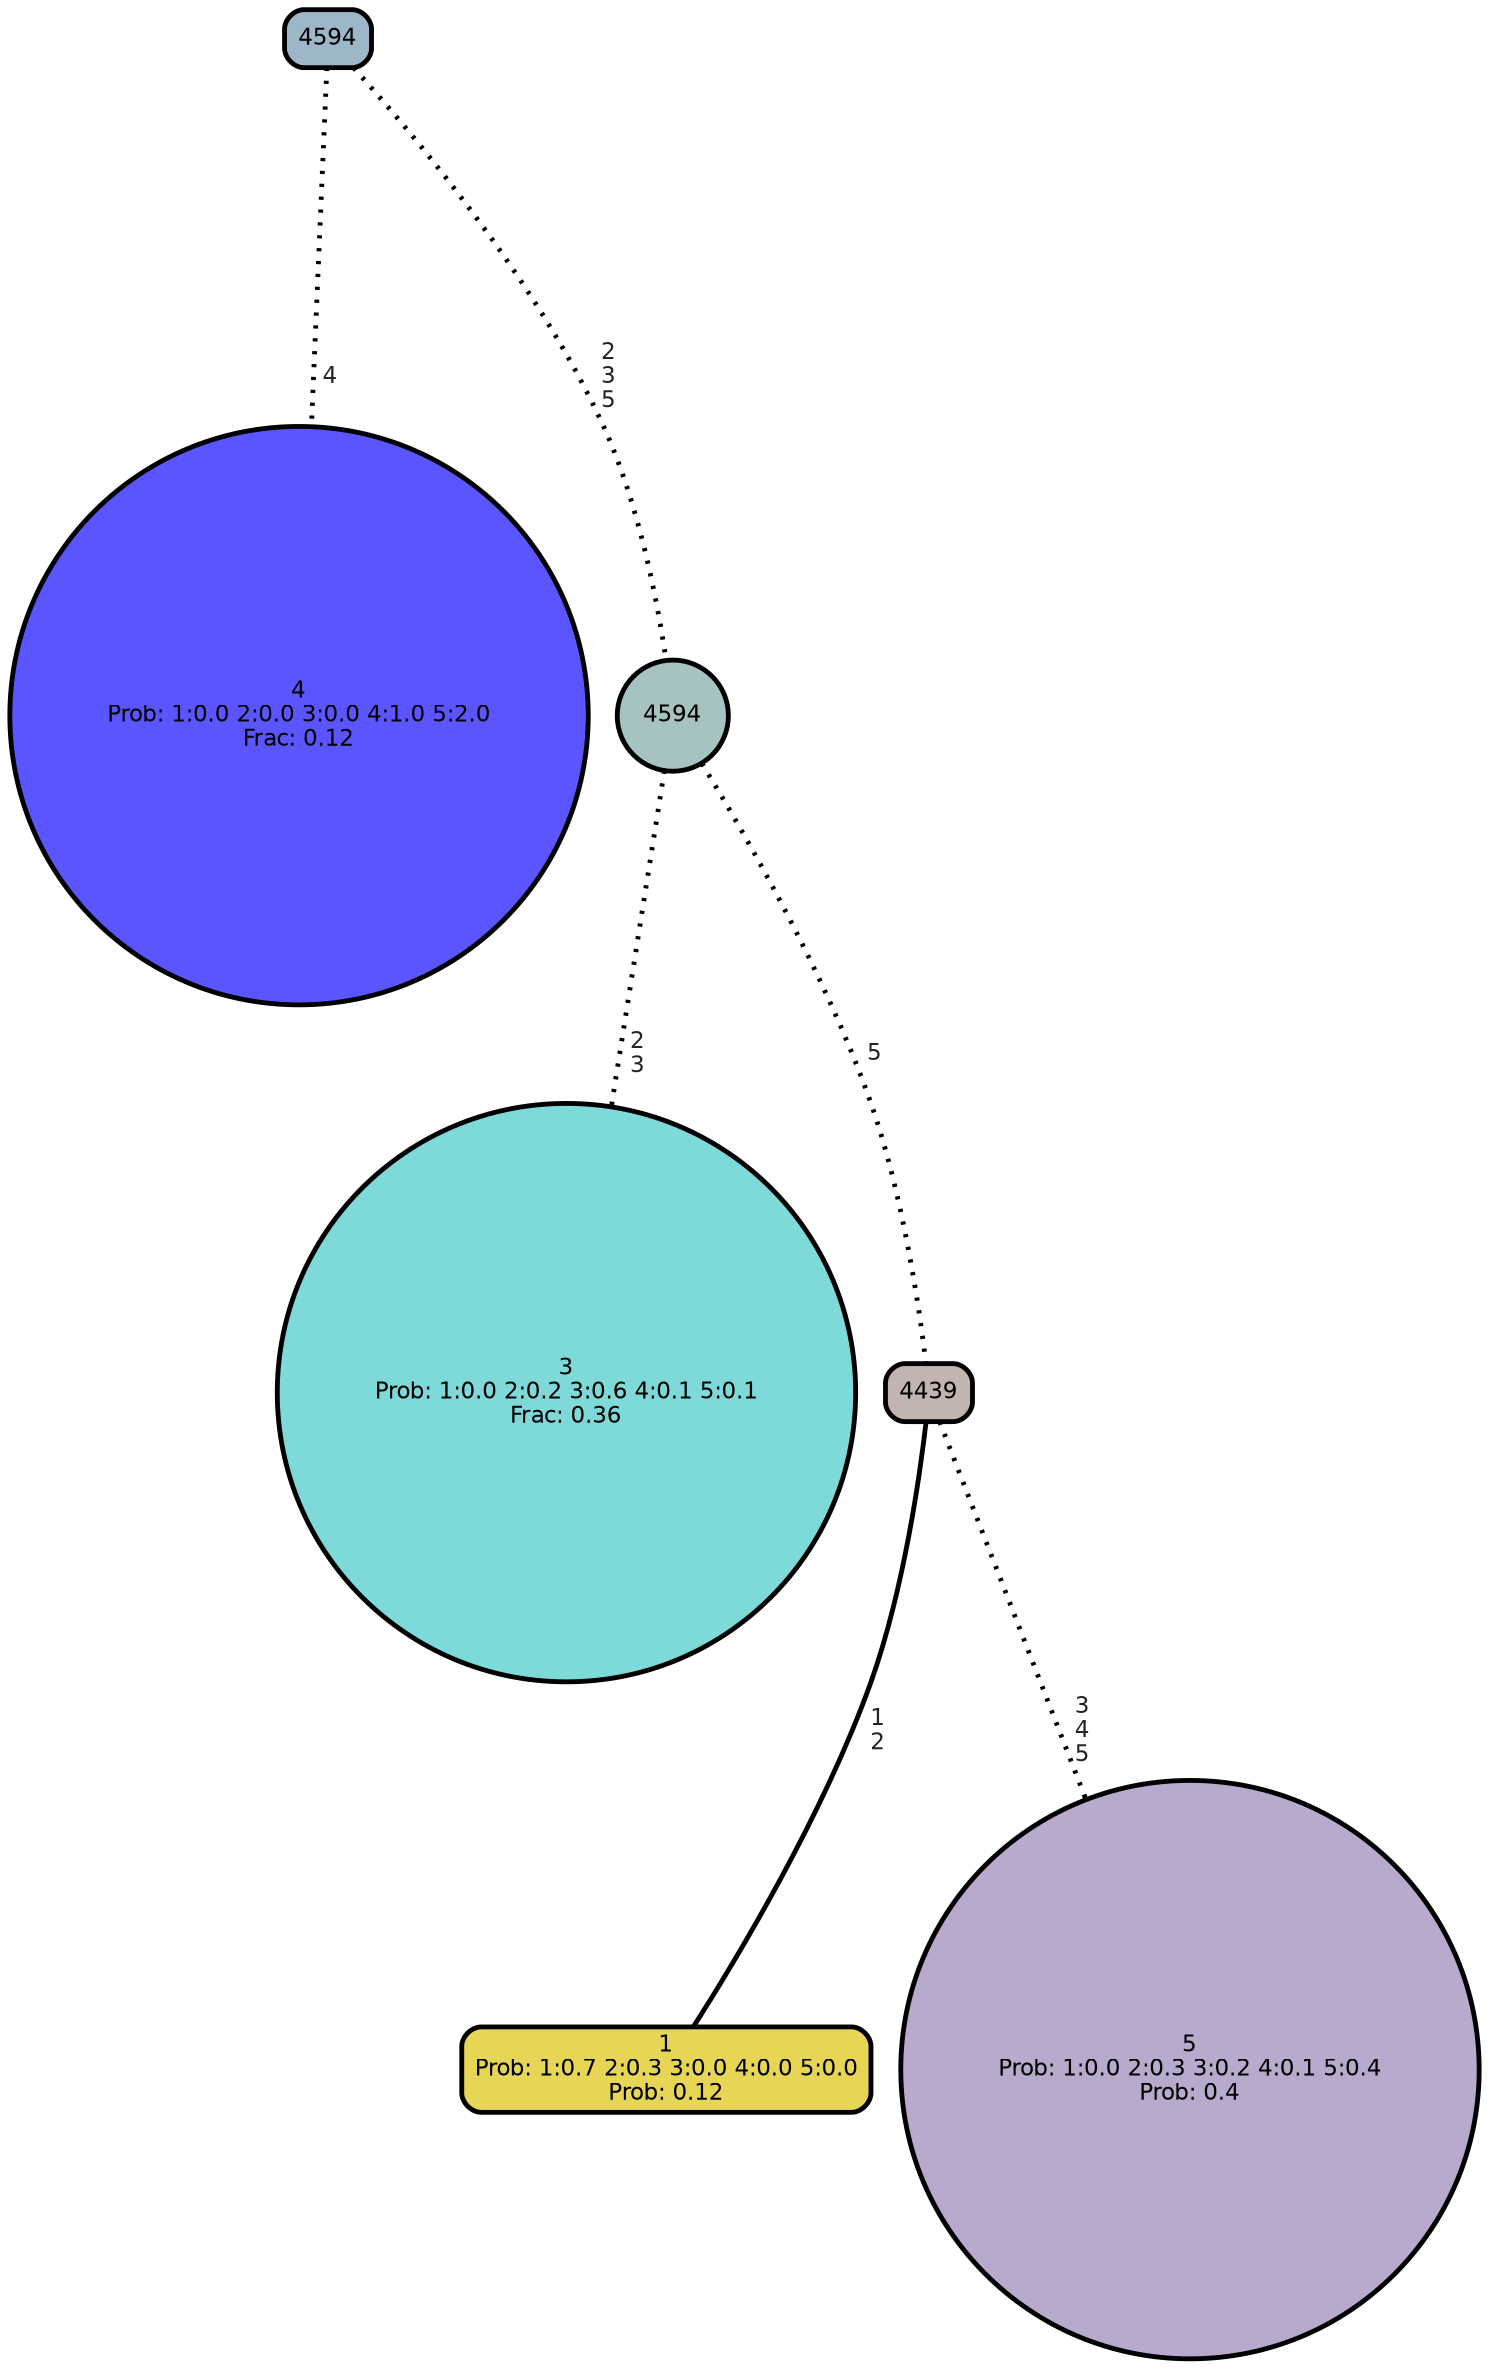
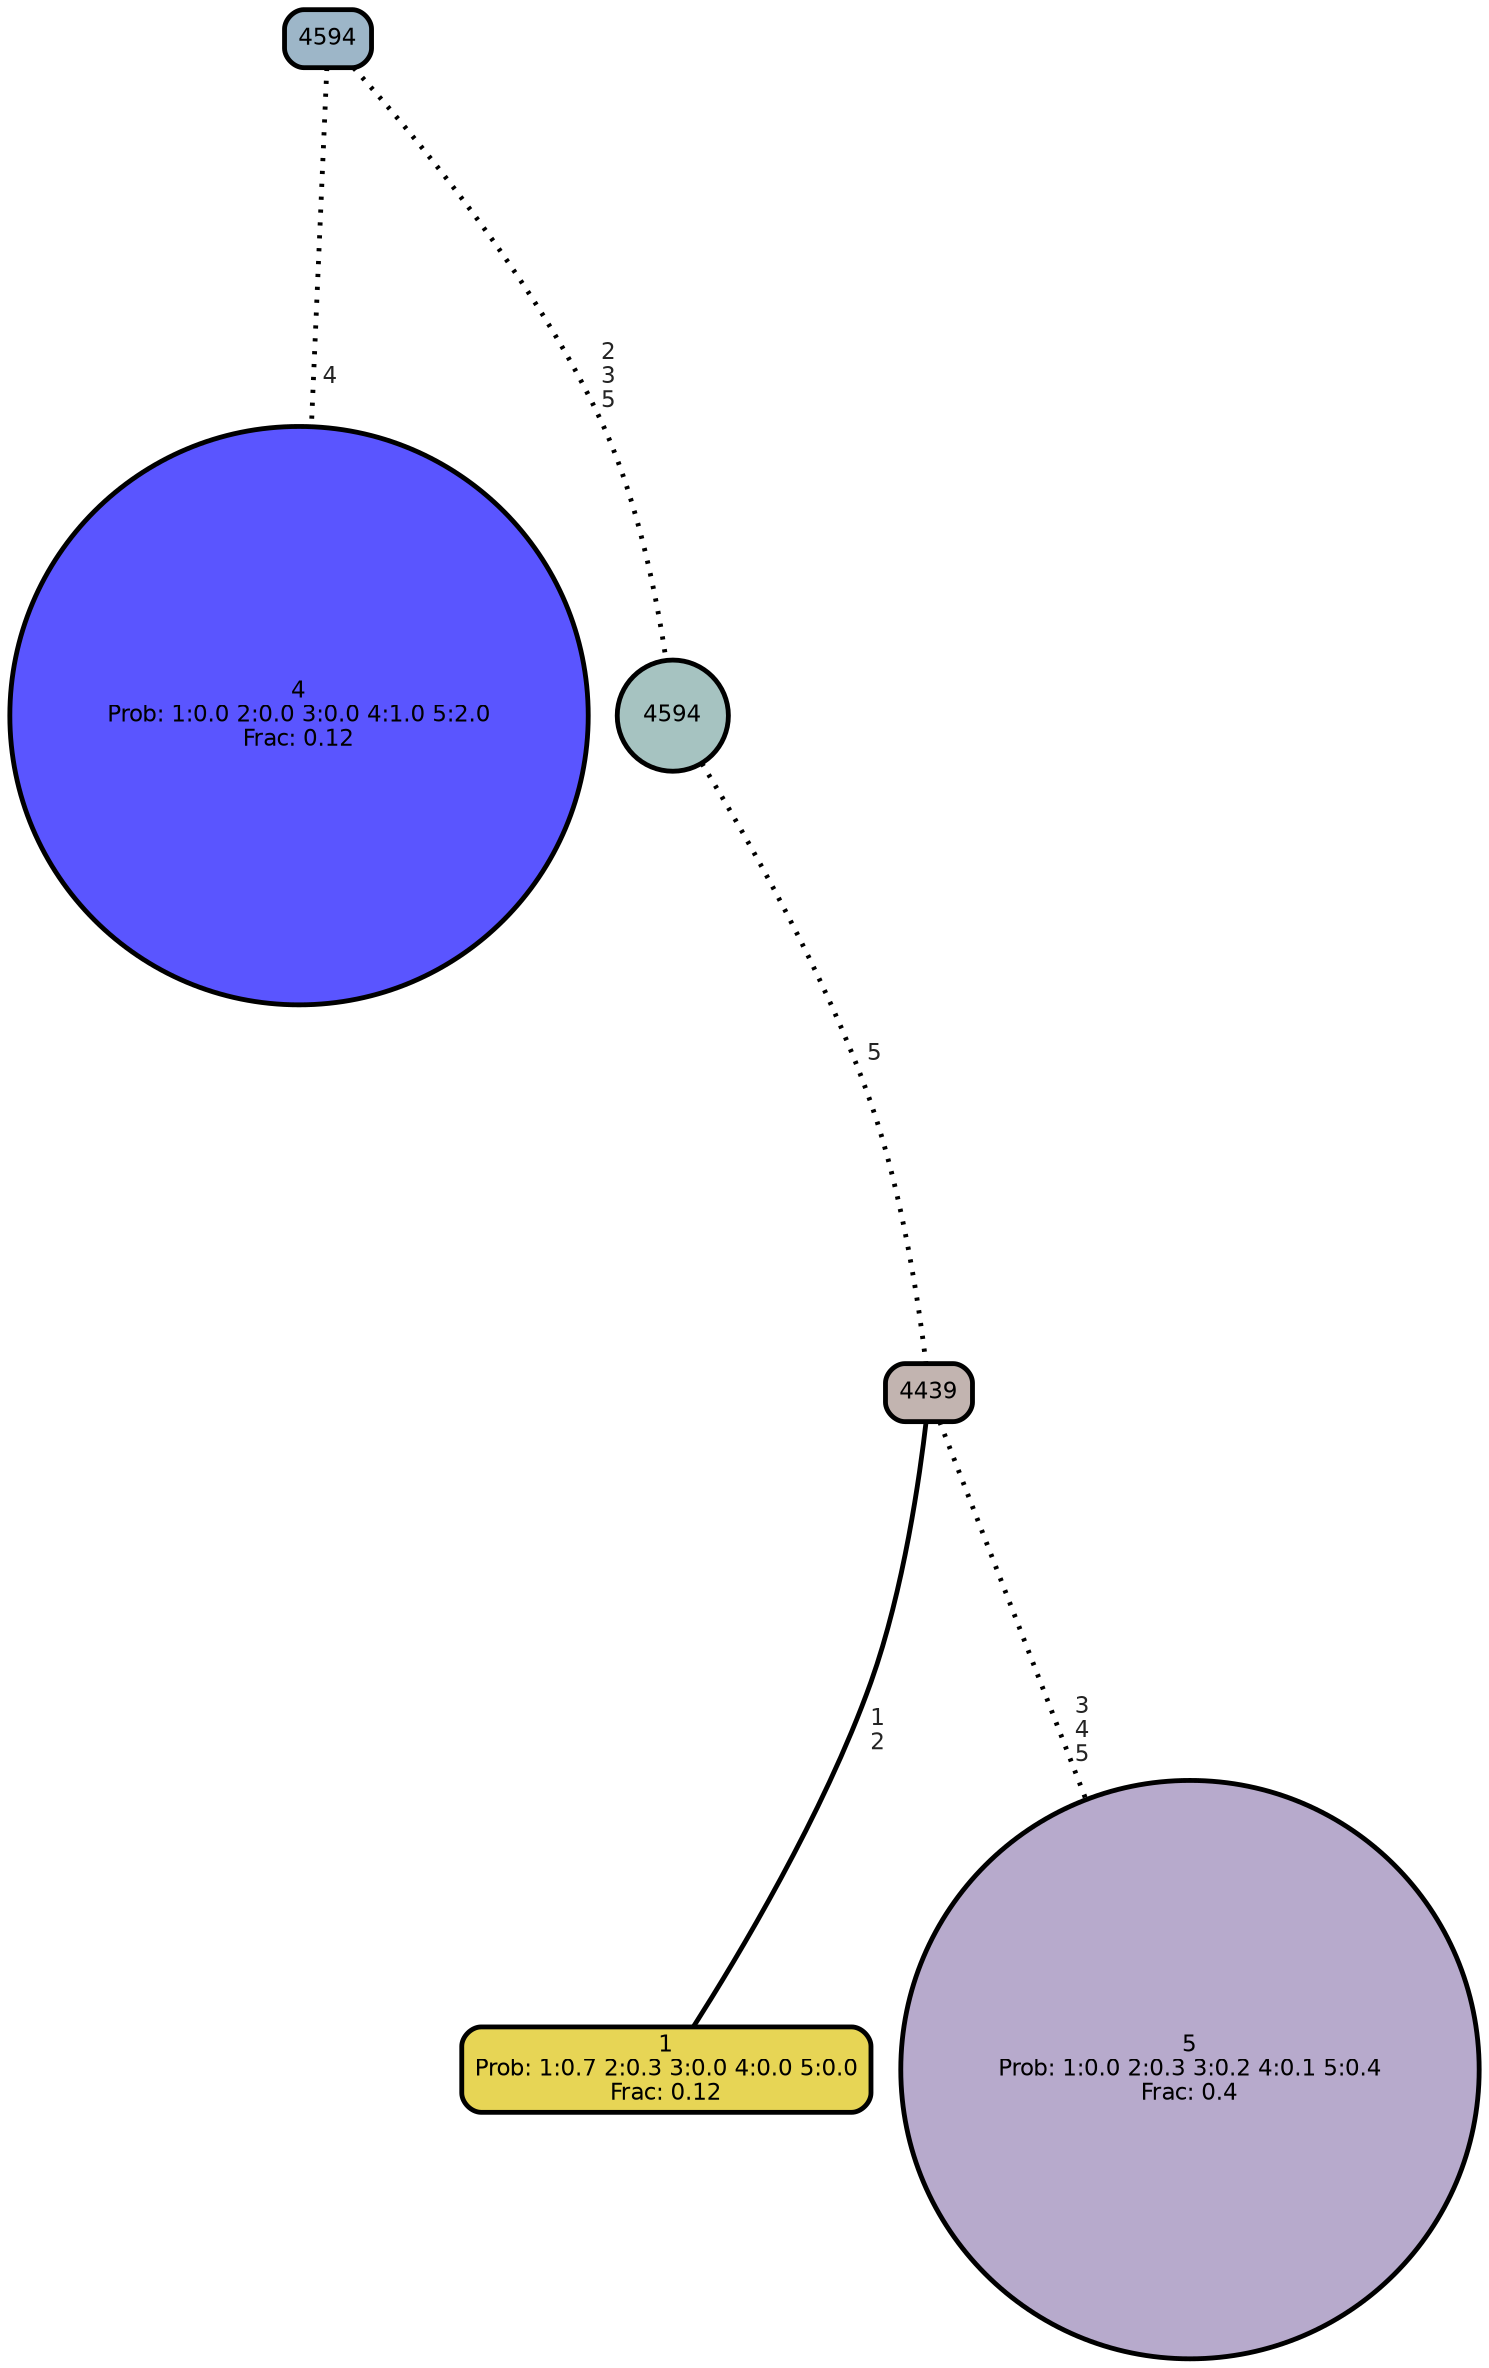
(566, 1393) -> none
(666, 2070) -> (666, 2070)
(1190, 2070) -> (1190, 2070)
